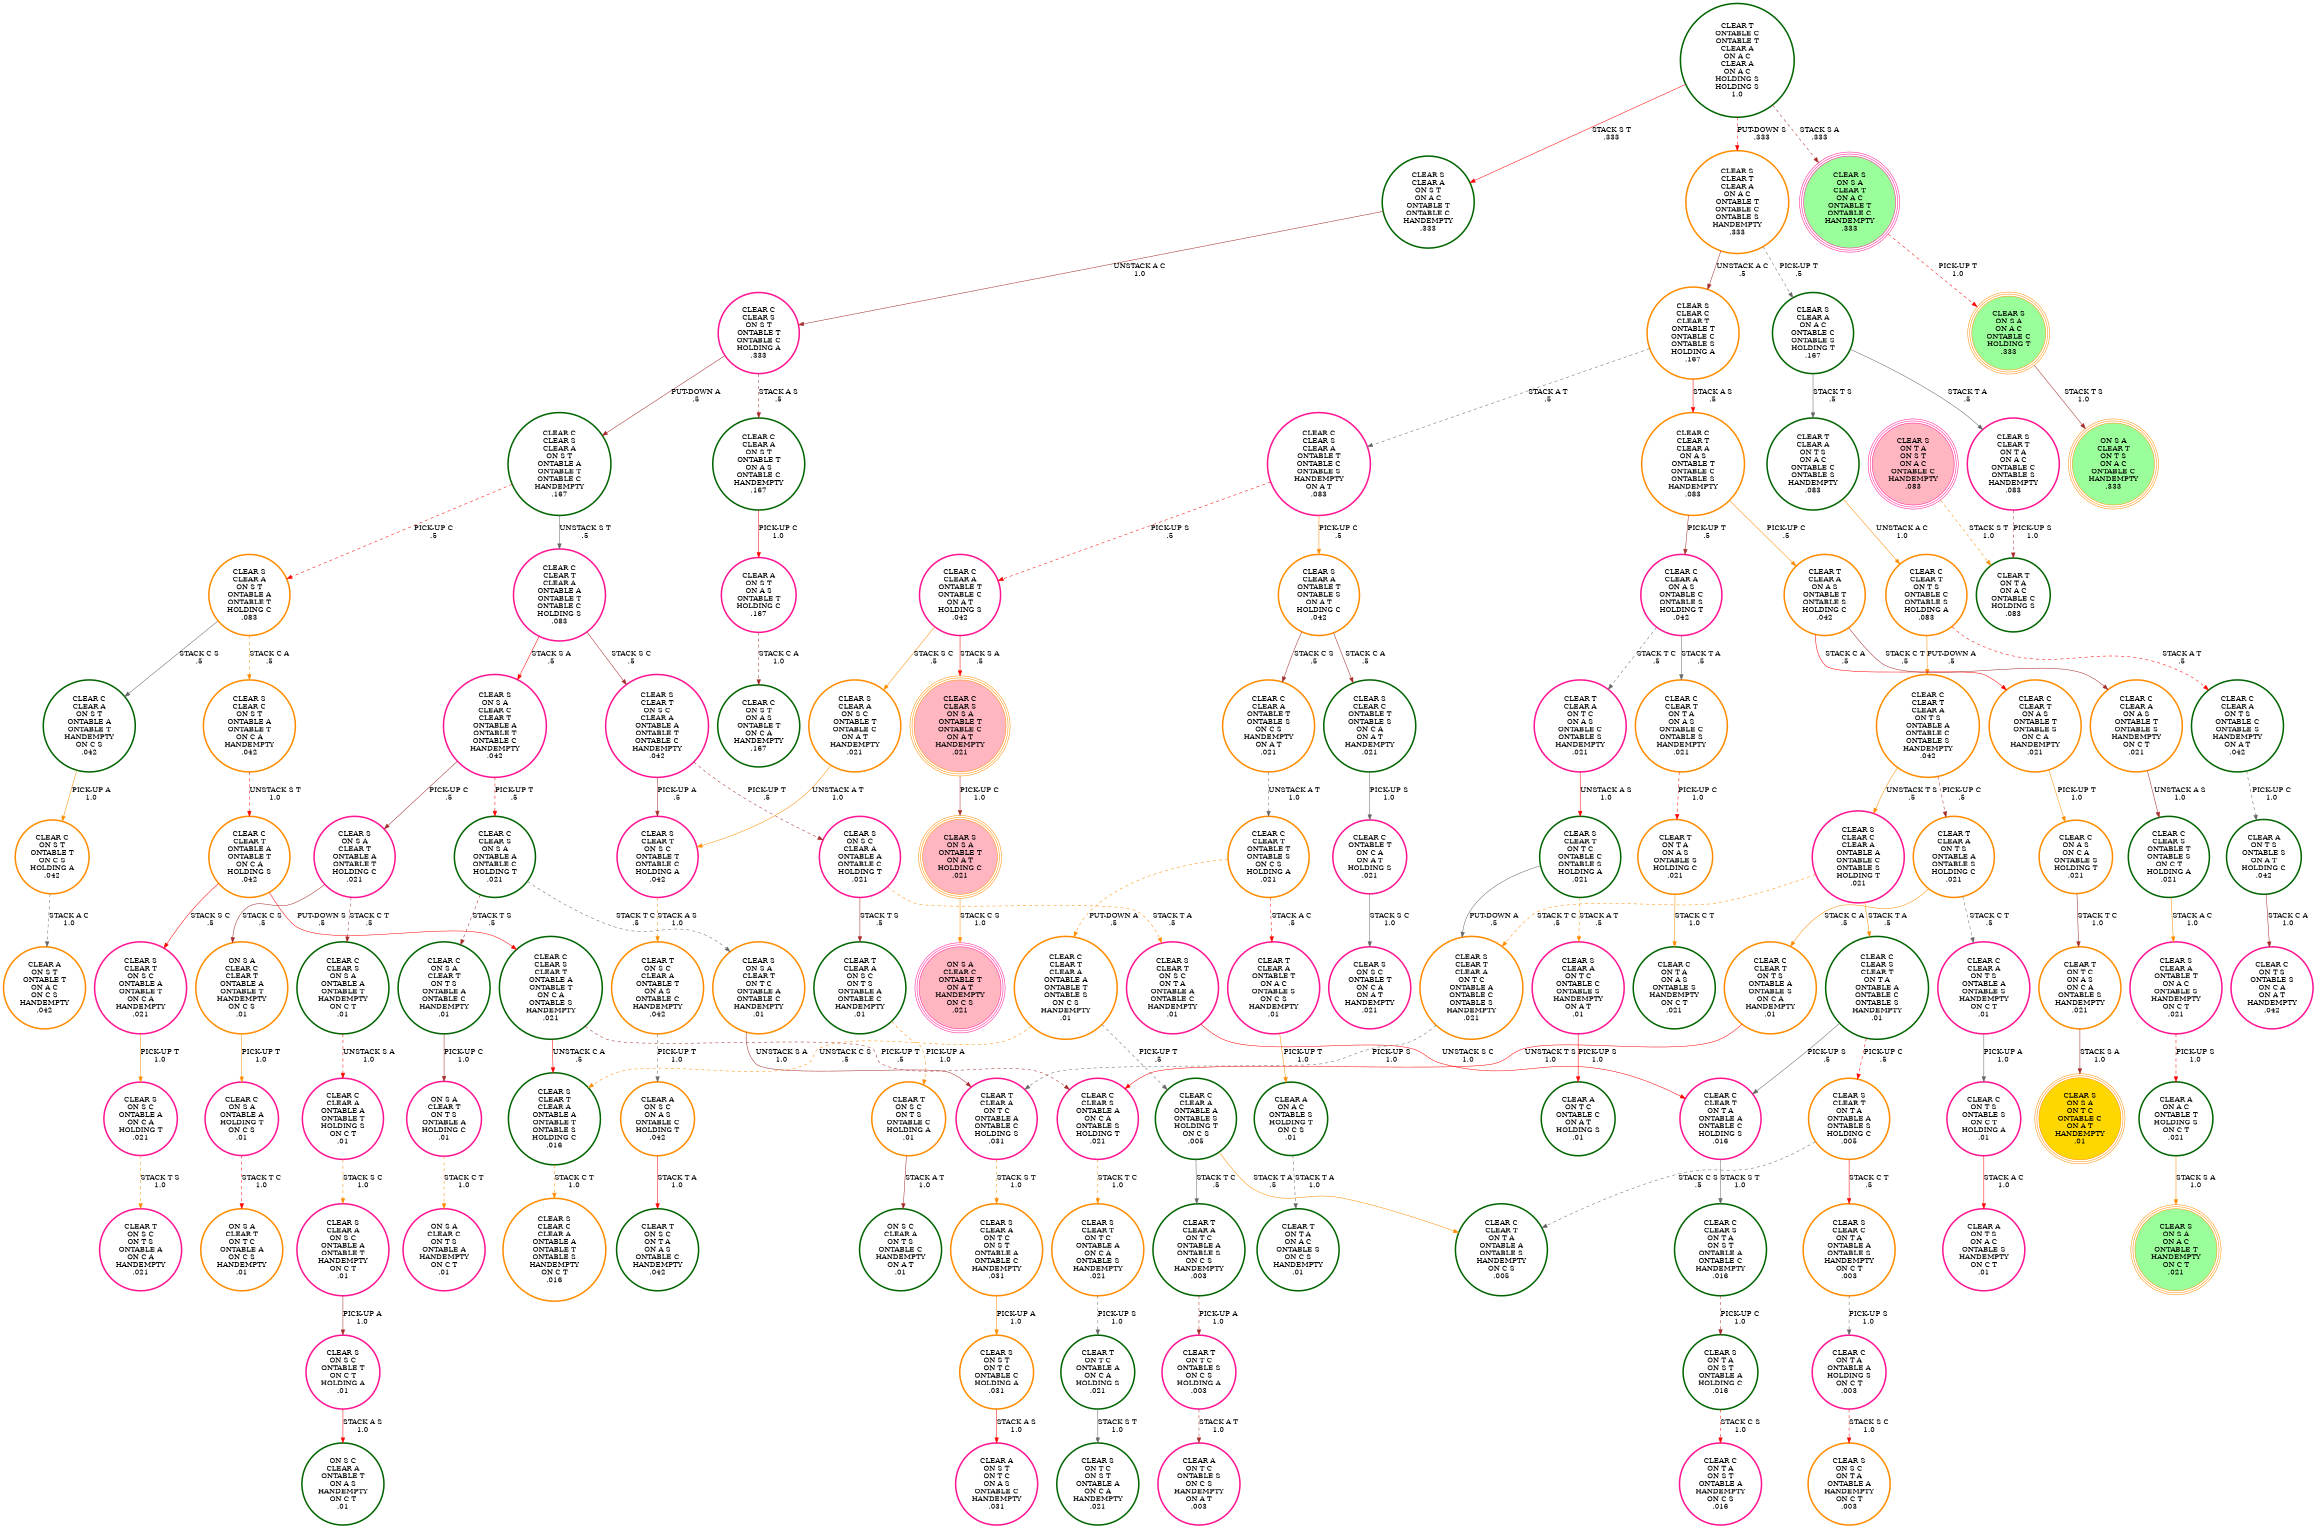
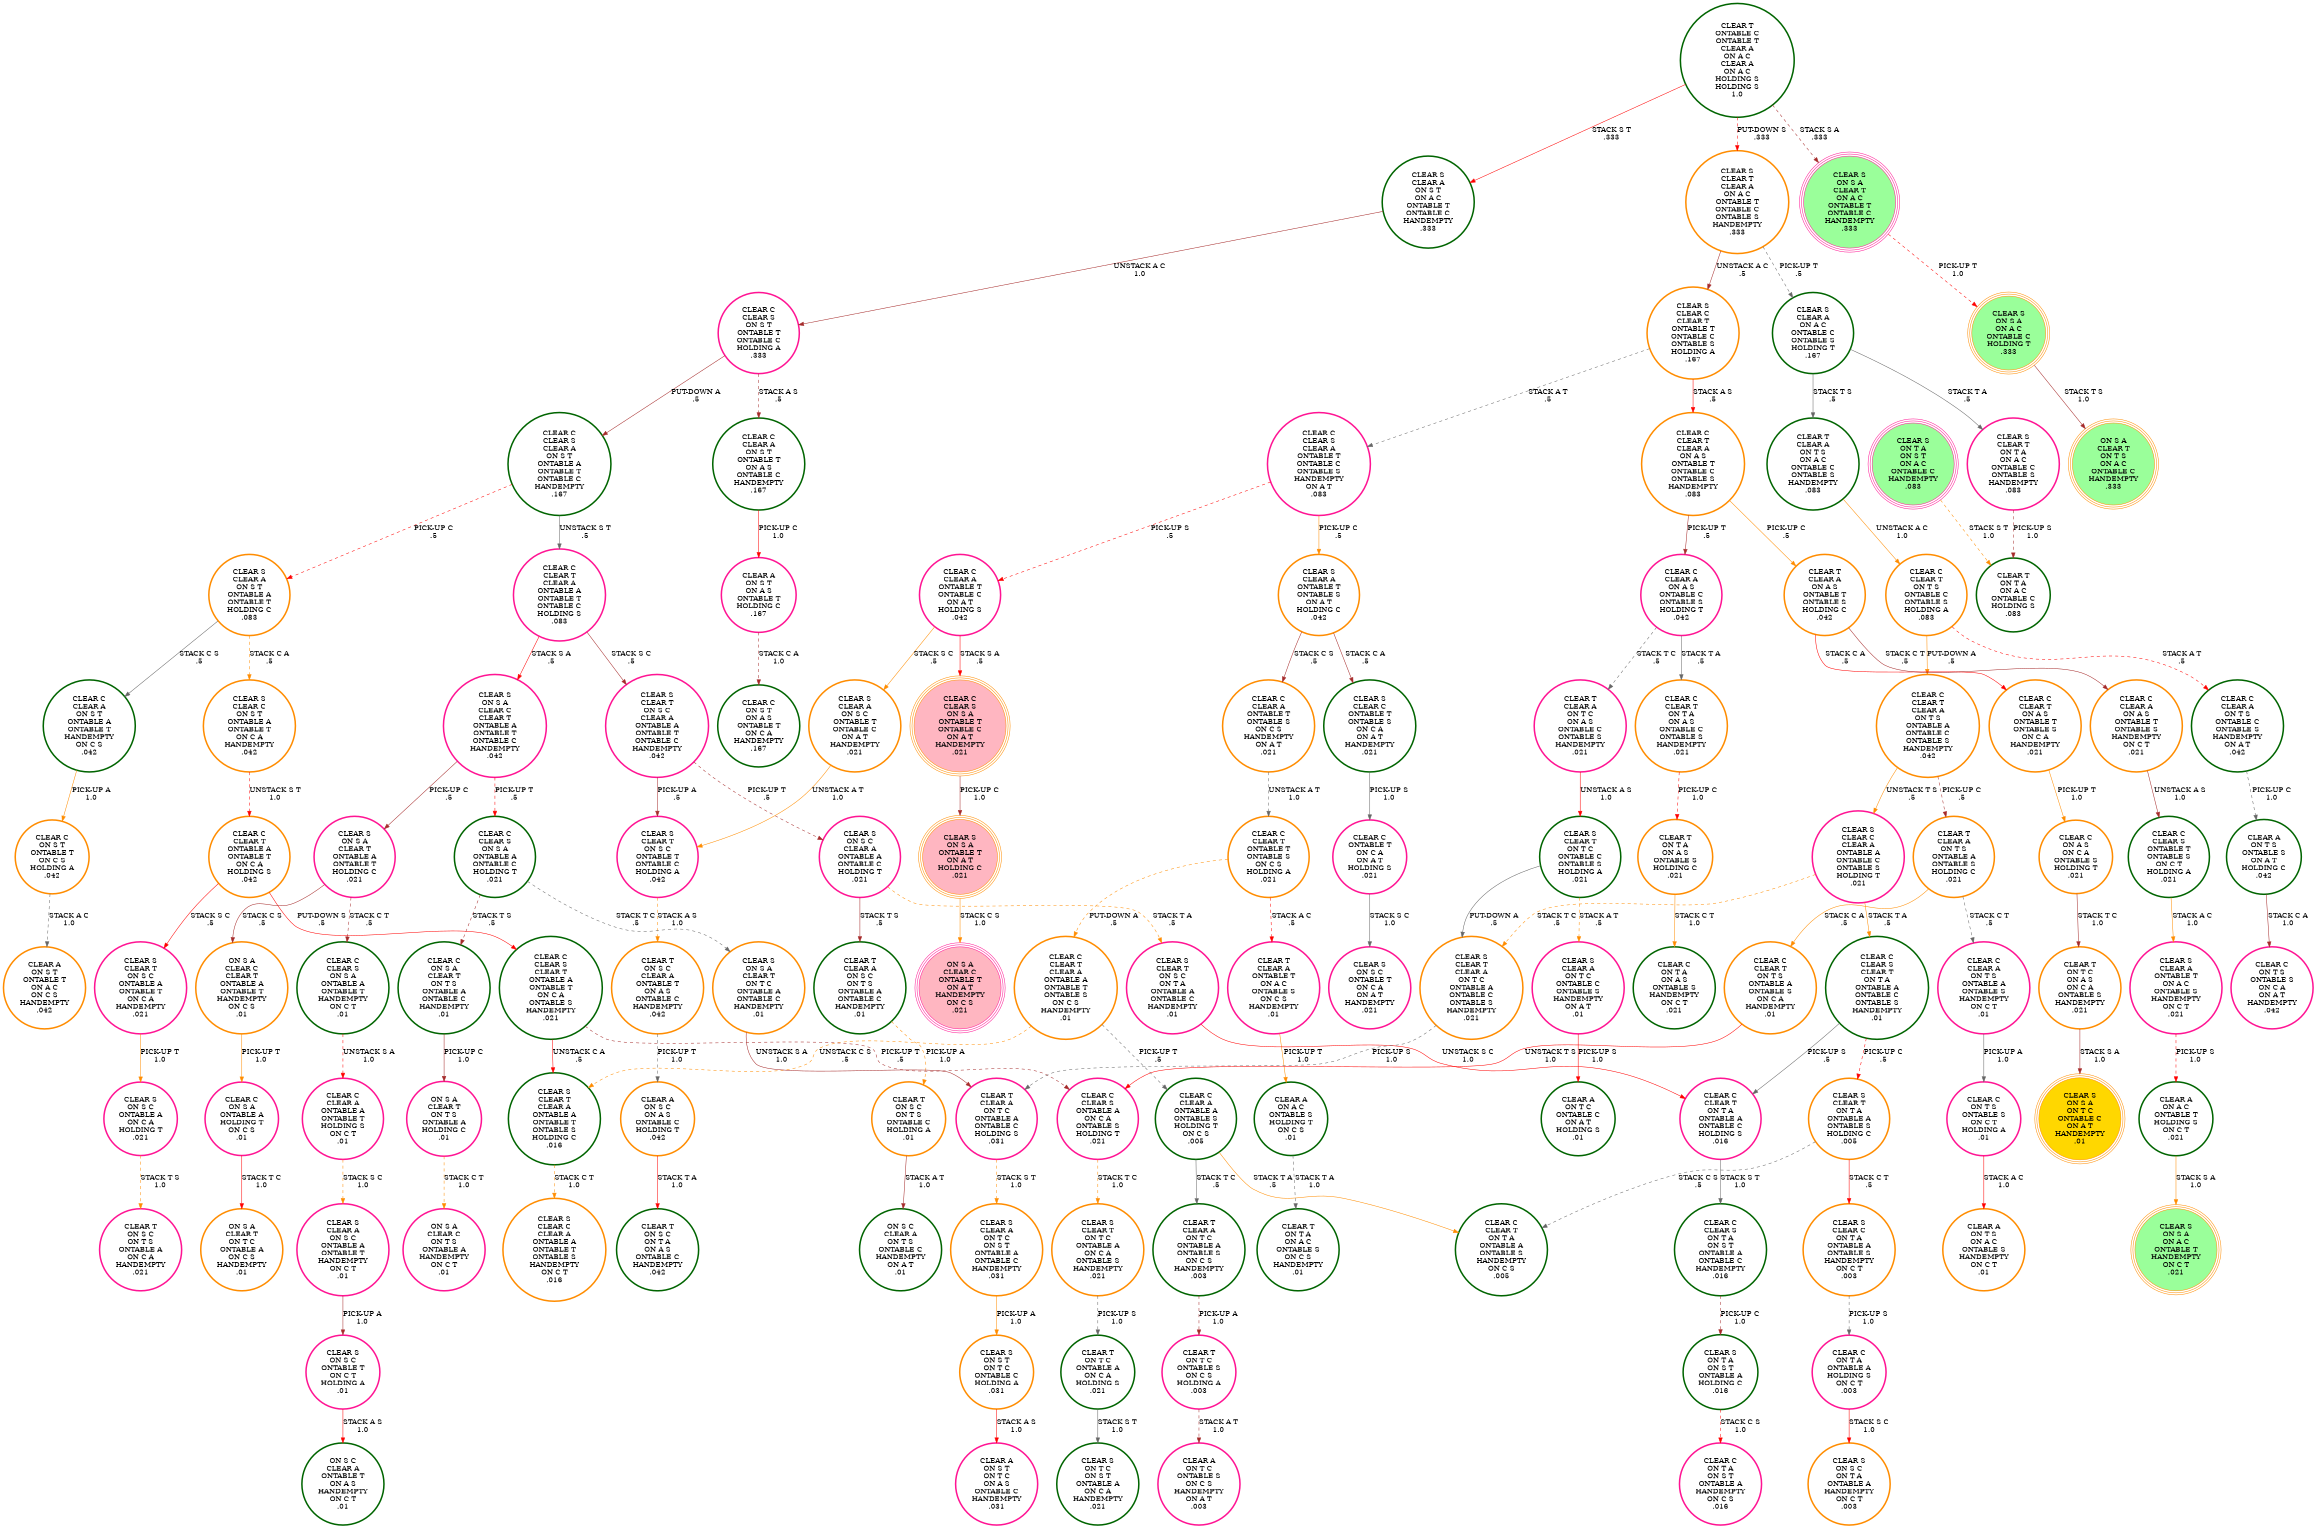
(1913, 464) -> (1913, 464)
(242, 1179) -> (242, 1179)
(1984, 1250) -> (1984, 1250)
(1849, 1424) -> (1849, 1424)
